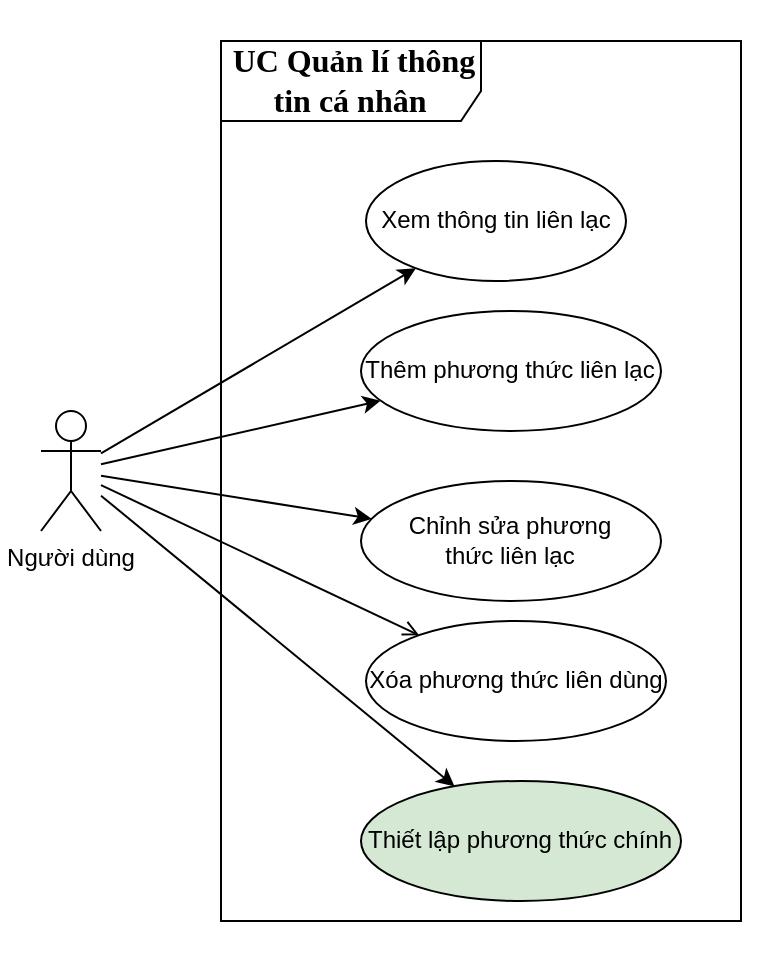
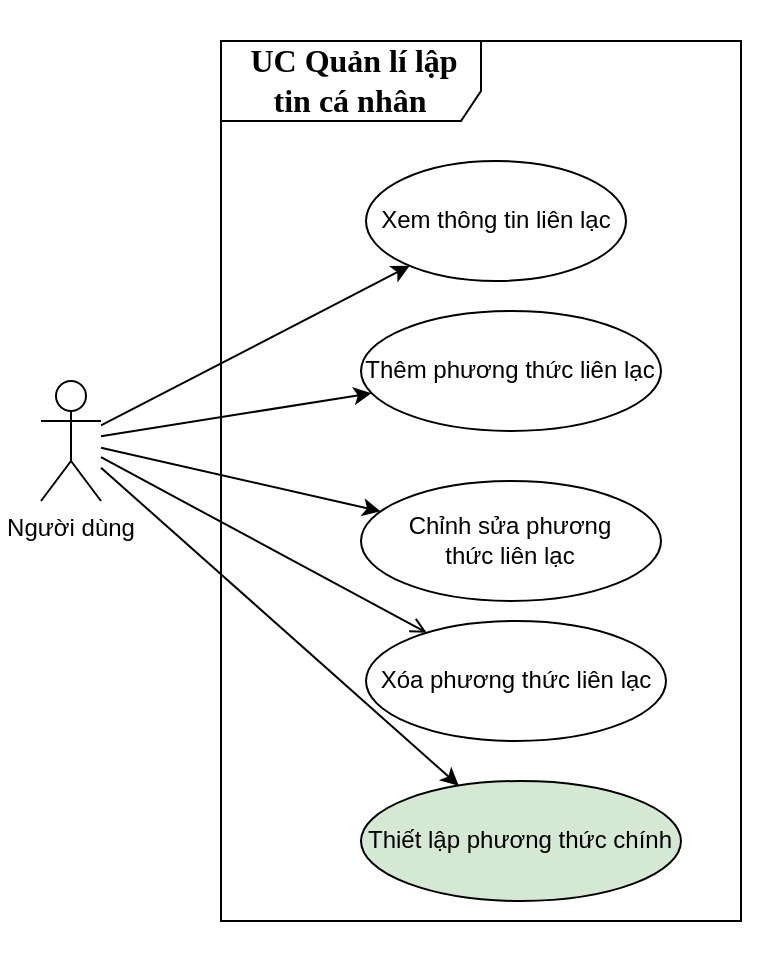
(351, 81) -> (351, 81)
(71, 471) -> (71, 441)
(517, 681) -> (517, 681)
